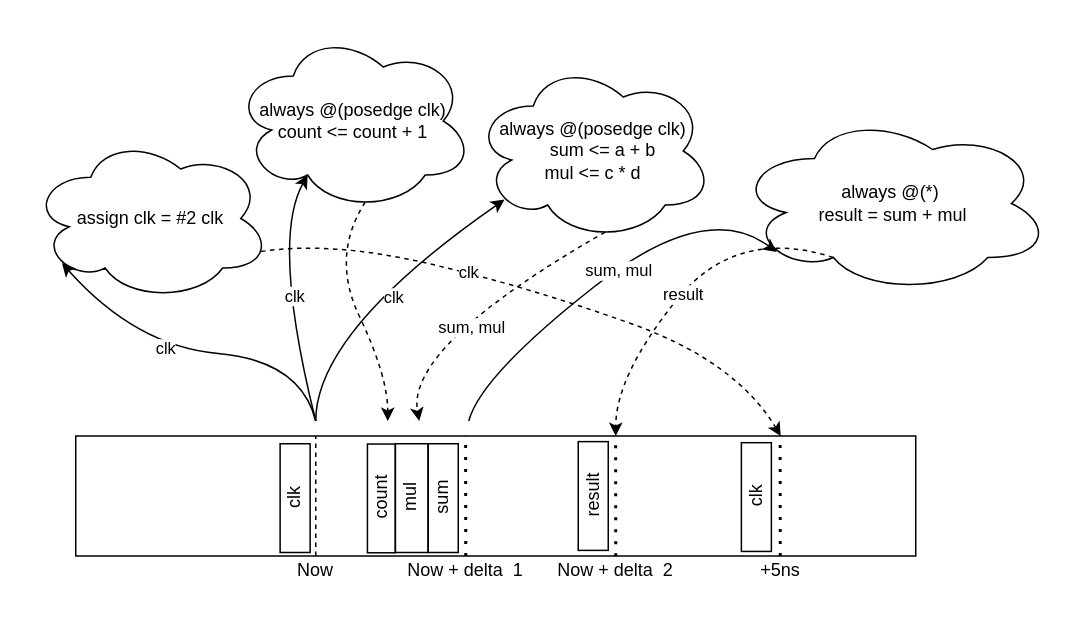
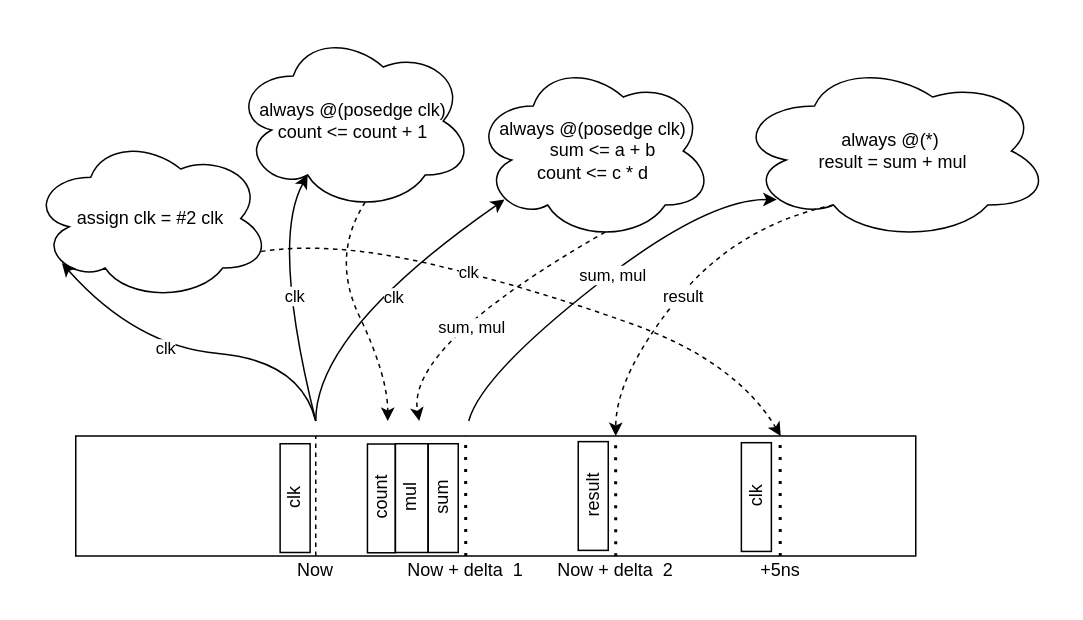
(593, 151) -> (593, 151)
(893, 203) -> (893, 151)
